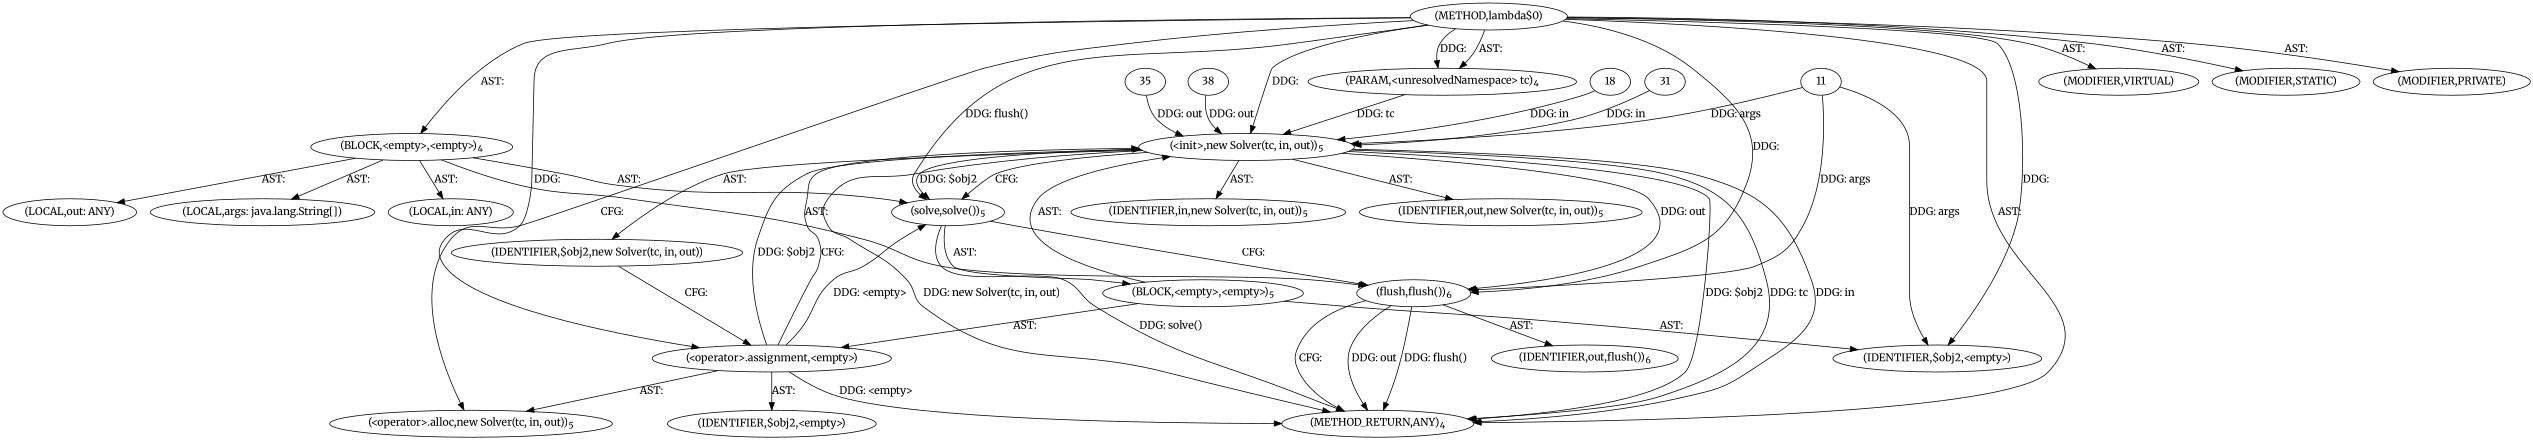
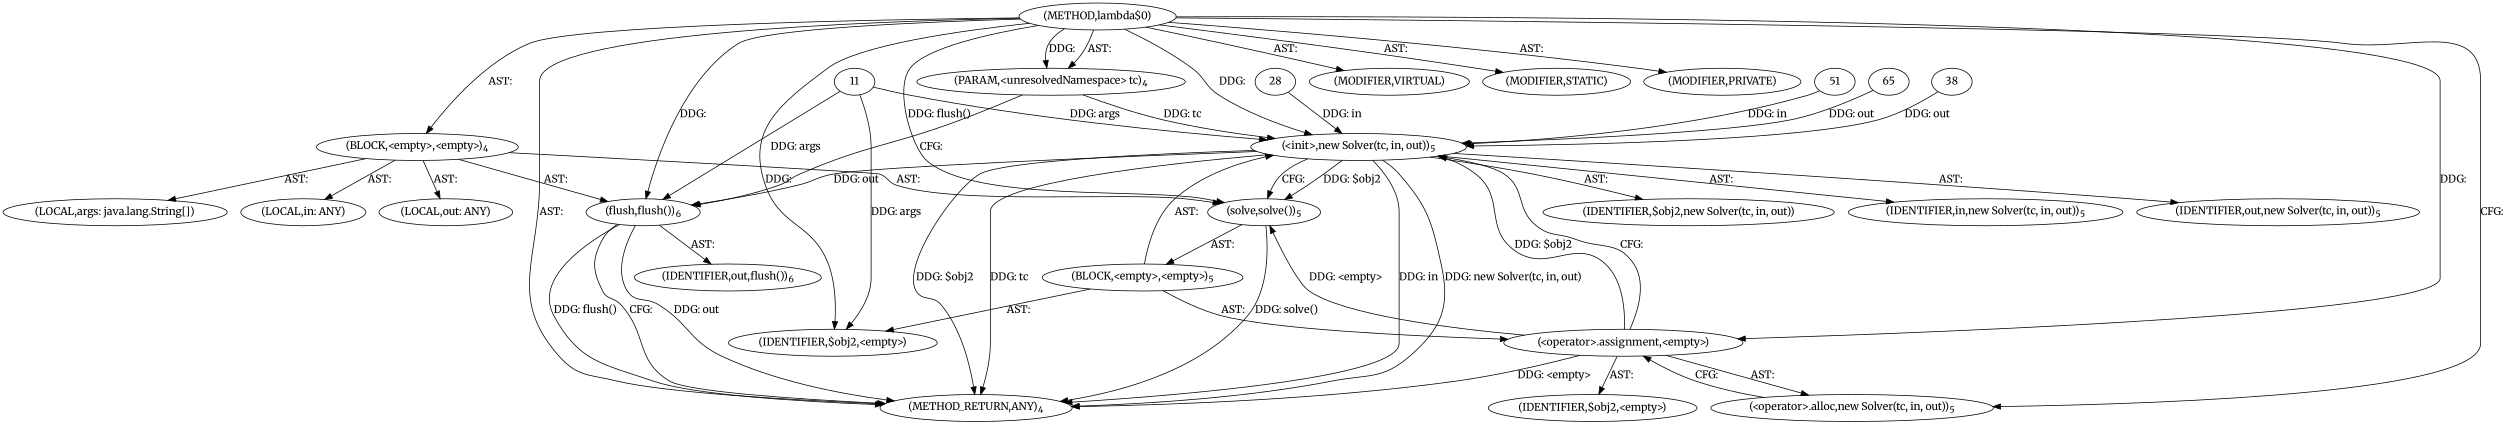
(1145, 82) -> (1889, 82)
(1610, 82) -> (1275, 82)
(1665, 82) -> (1835, 82)
(1175, 254) -> (861, 151)
(681, 304) -> (1705, 384)
